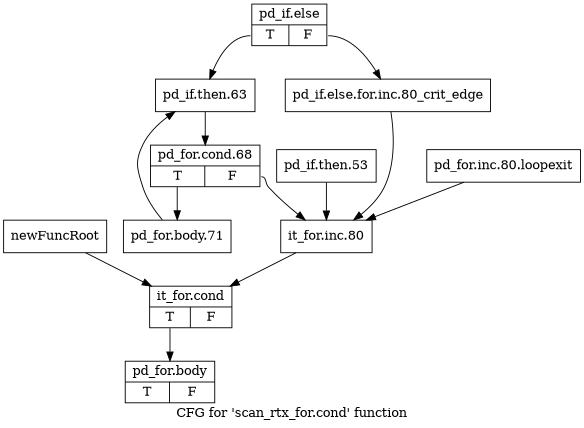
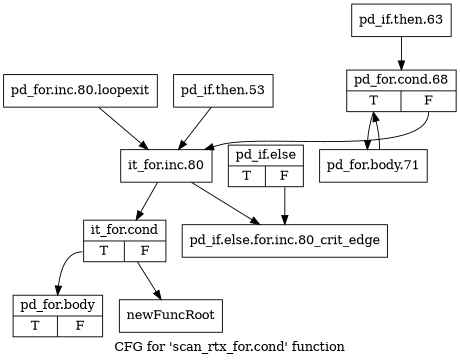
(227, 47) -> none
(138, 166) -> (378, 133)
(391, 168) -> (222, 201)
(114, 267) -> (147, 277)
